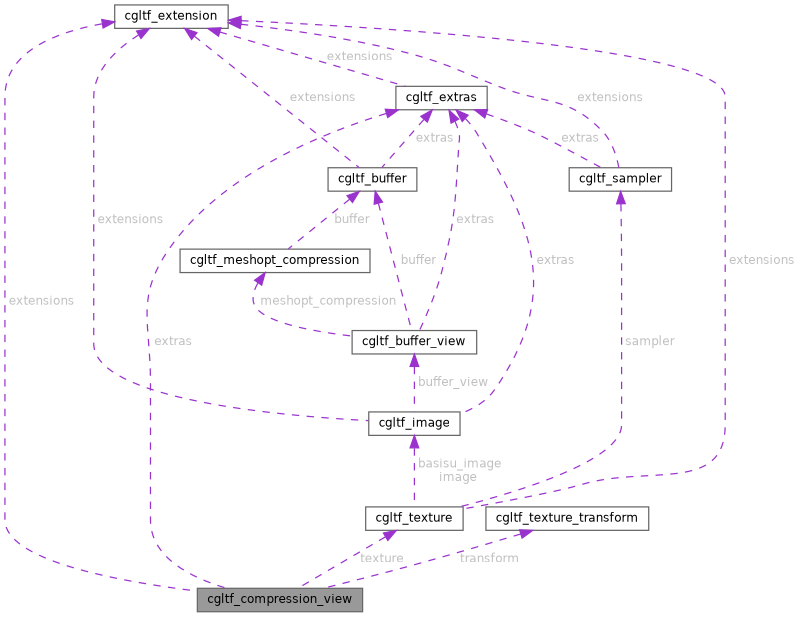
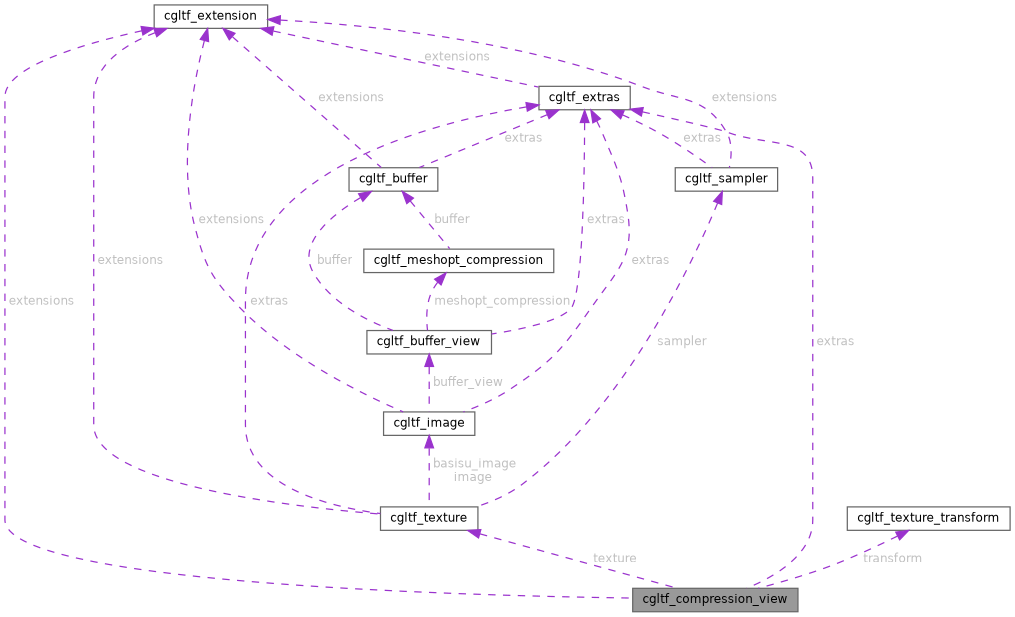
none -> (252, 267)
